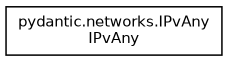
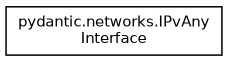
(114, 31) -> (114, 31)
